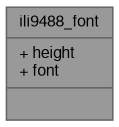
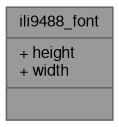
(39, 71) -> (44, 71)
